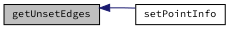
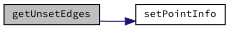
(123, 8) -> (112, 21)
